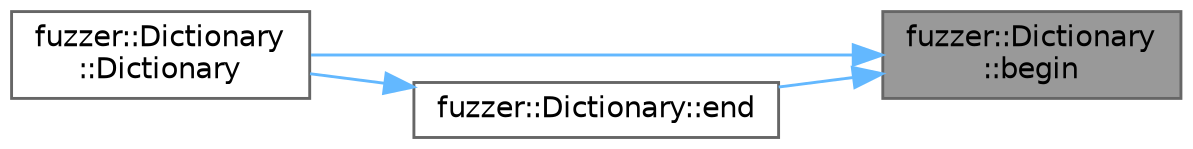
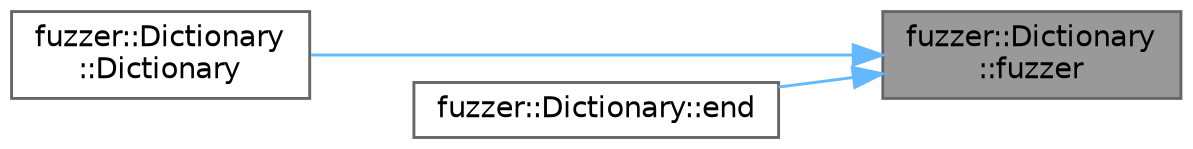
(1032, 55) -> (1032, 55)
(347, 78) -> none
